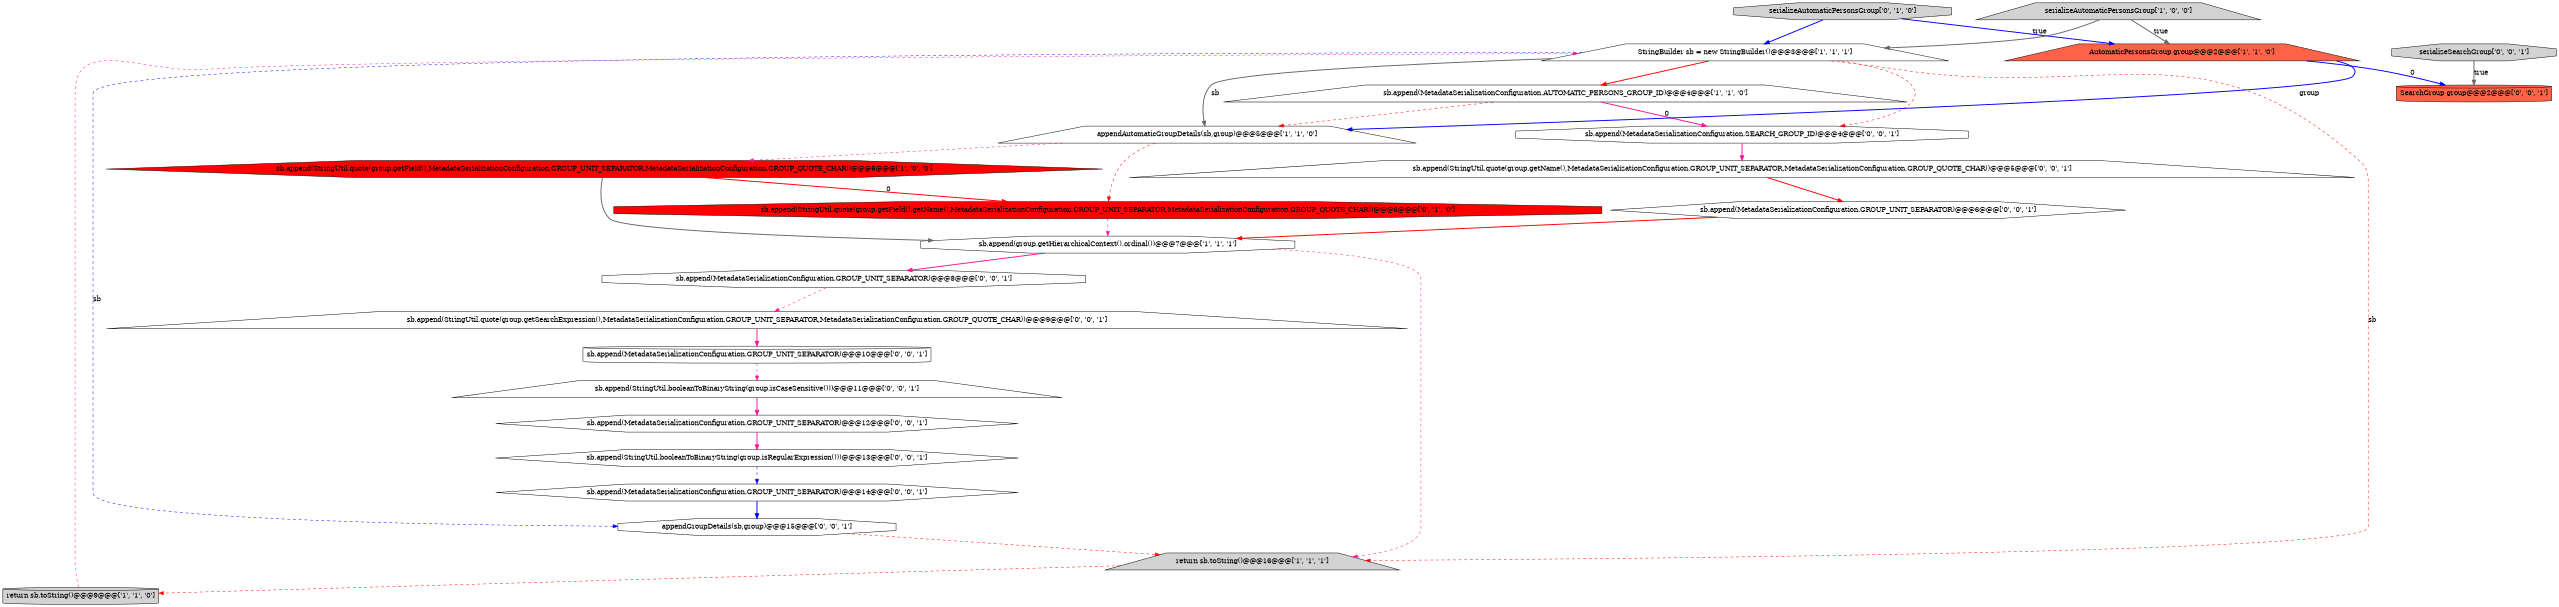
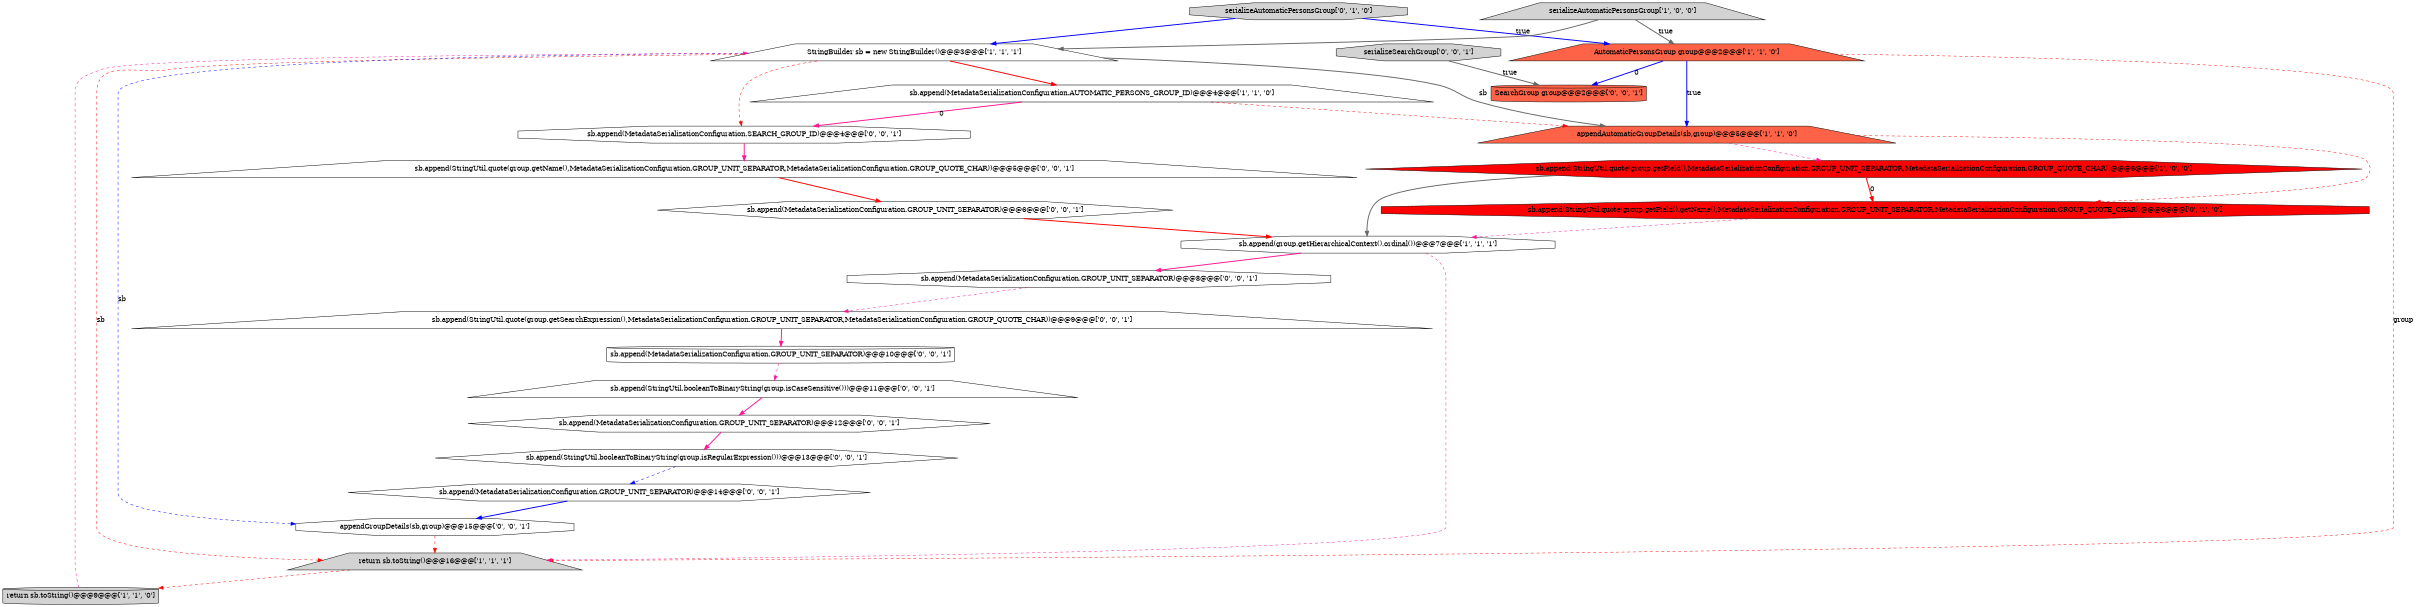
(2309, 94) -> (1694, 94)
(1207, 135) -> (1687, 135)
none -> (1972, 546)
